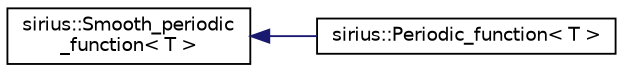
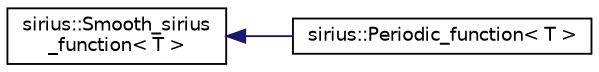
(129, 36) -> (117, 36)
